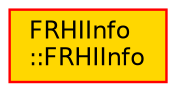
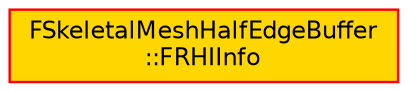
(88, 46) -> (204, 46)
